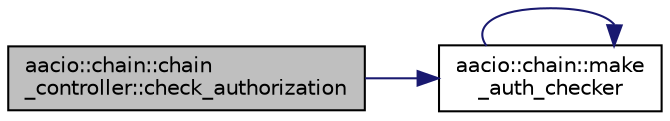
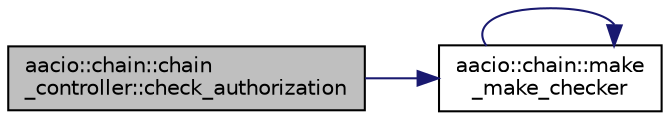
(550, 78) -> (550, 78)
